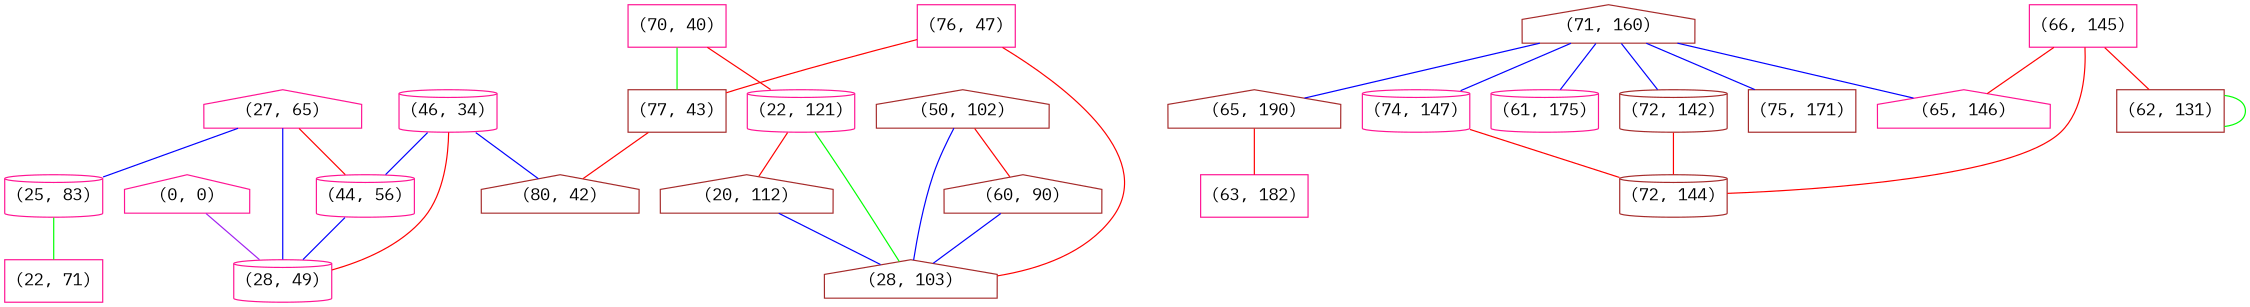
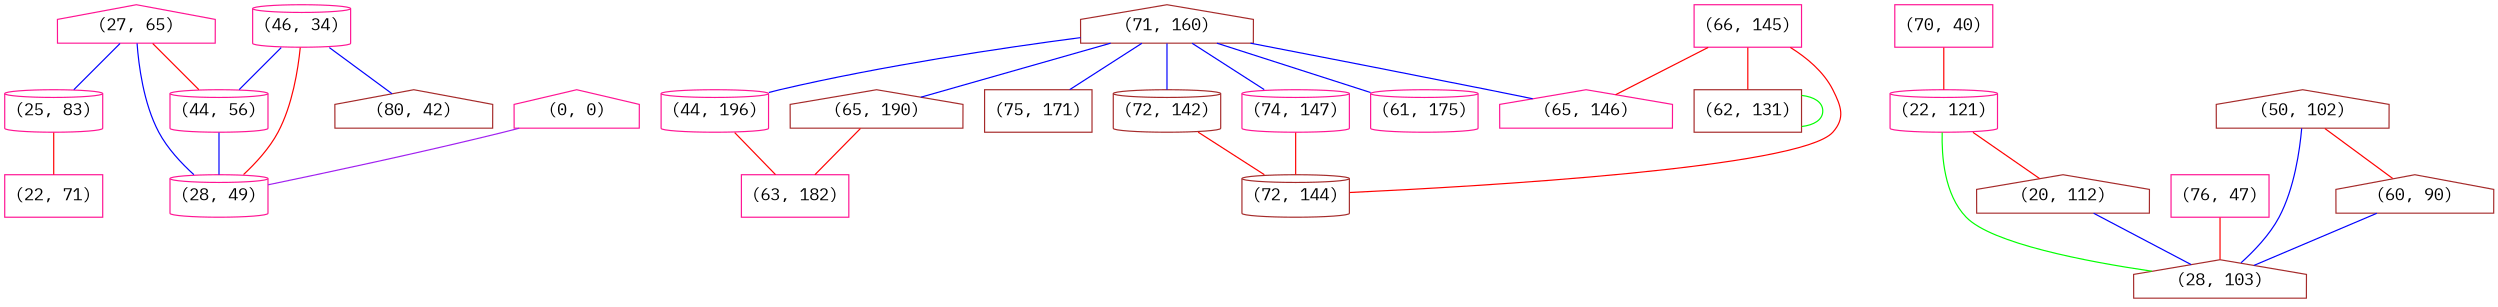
(677, 111) -> none
none -> (715, 111)
(54, 239) -> (54, 154)
